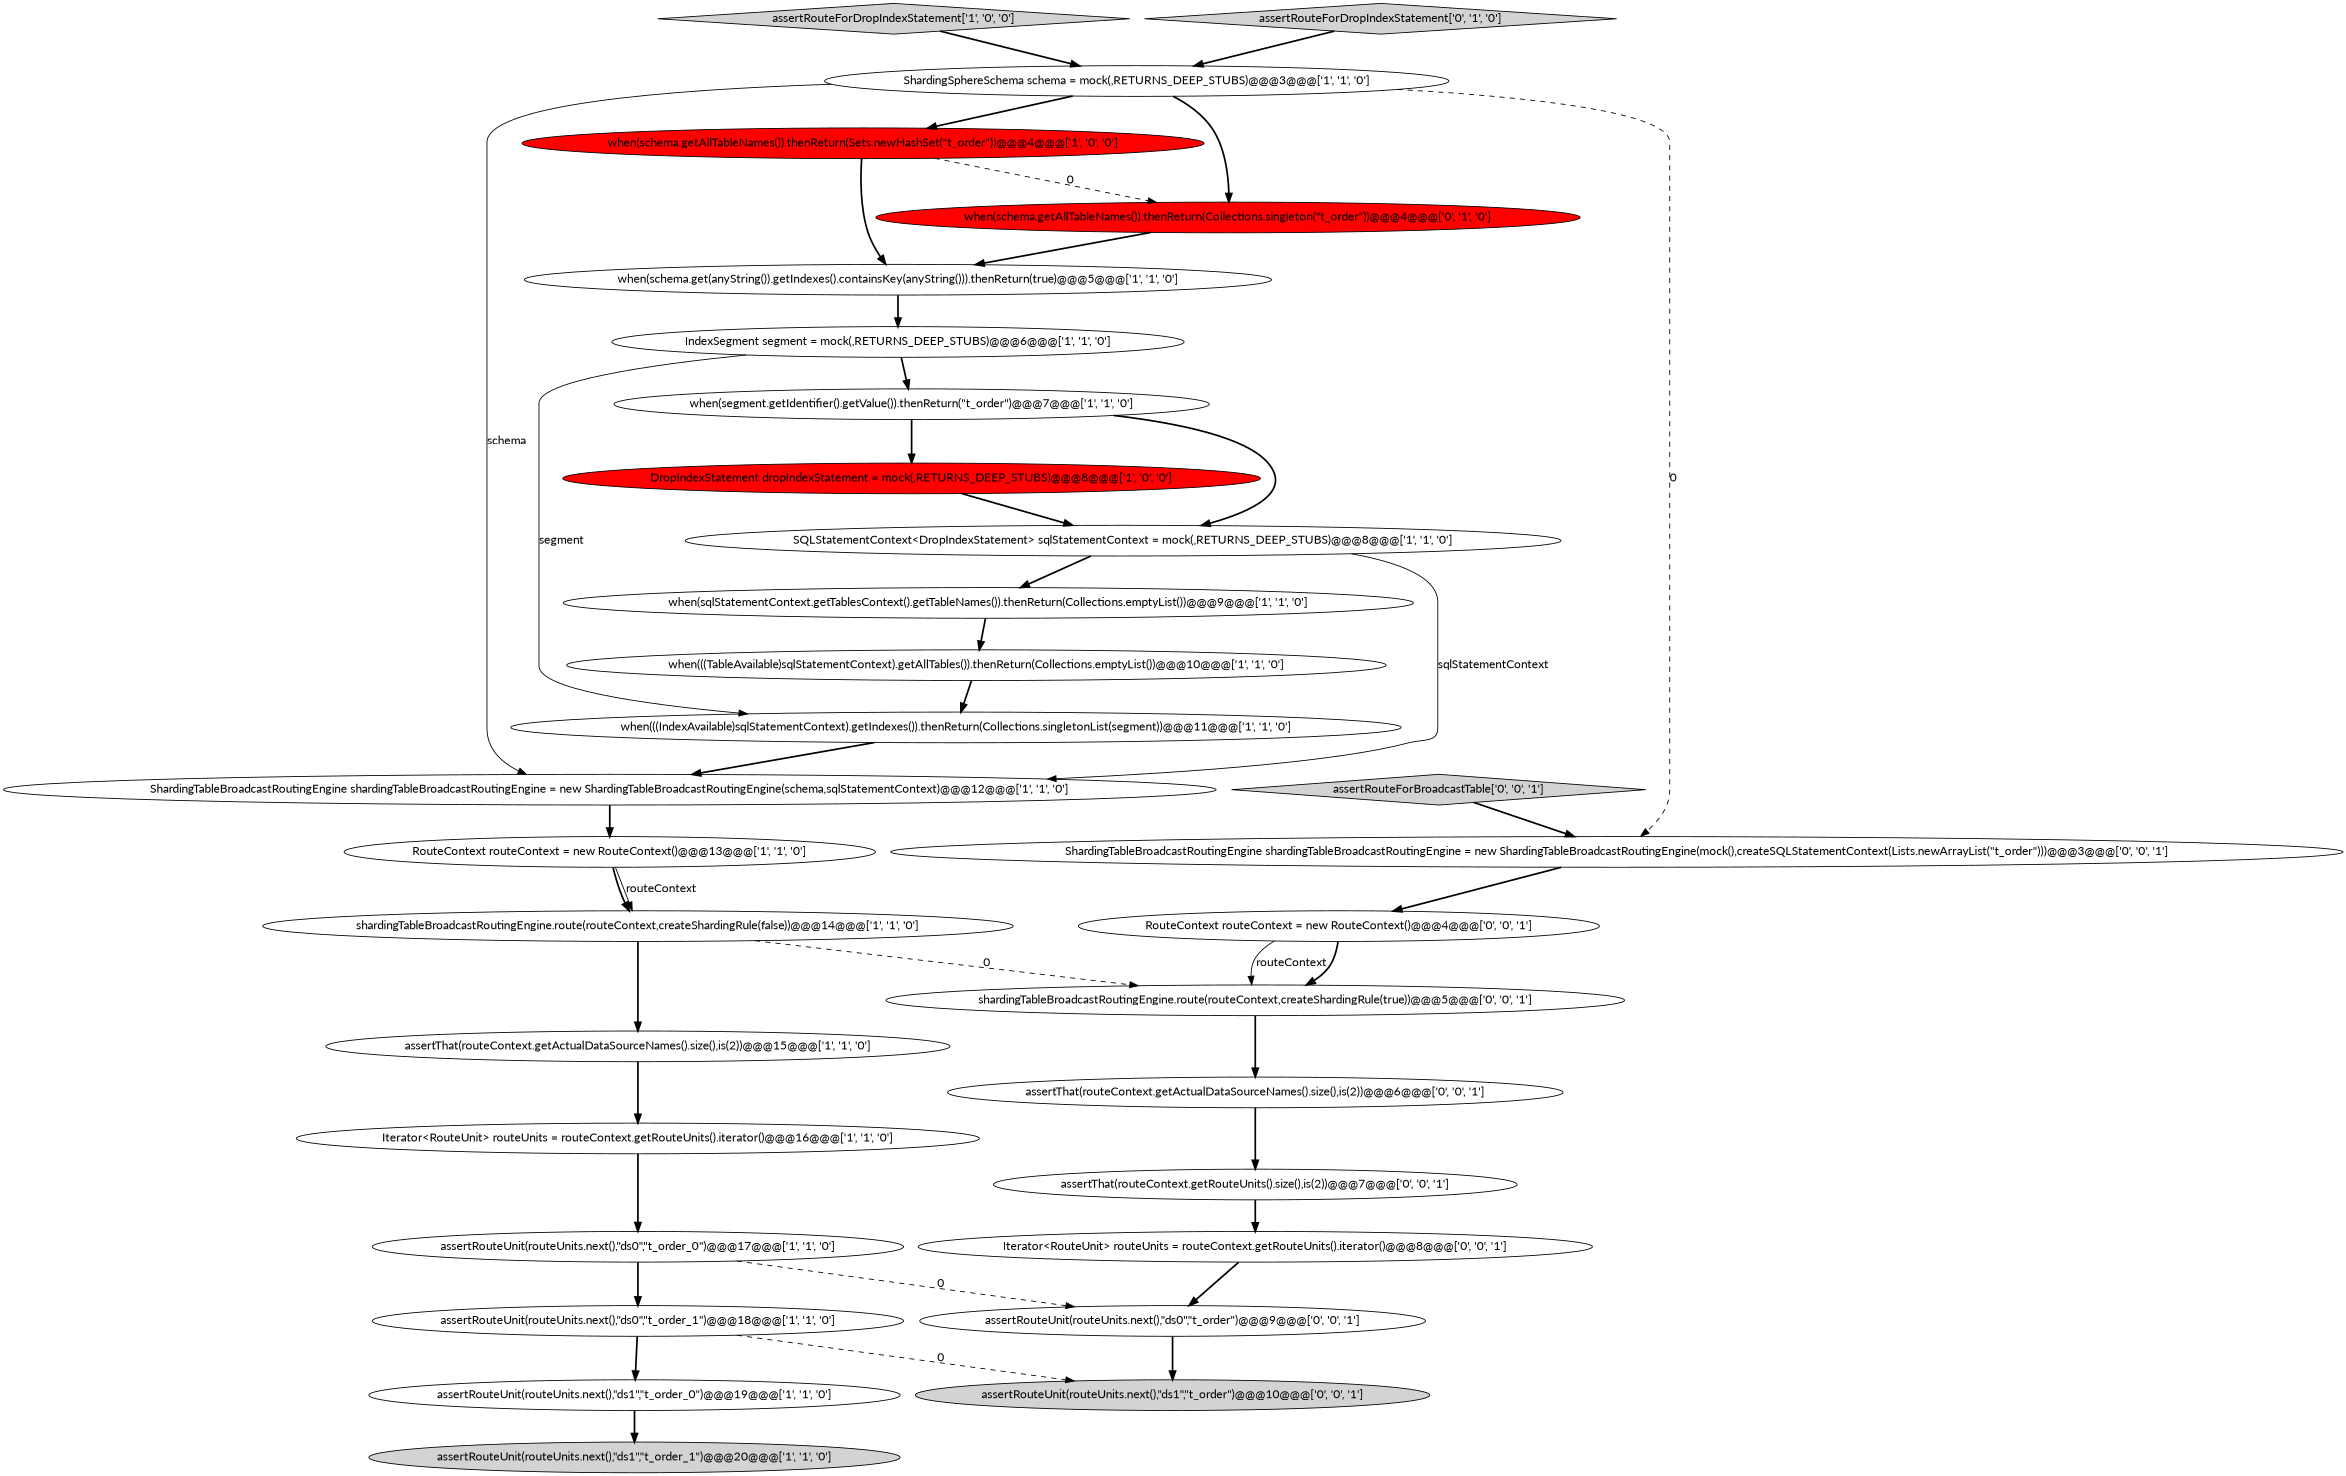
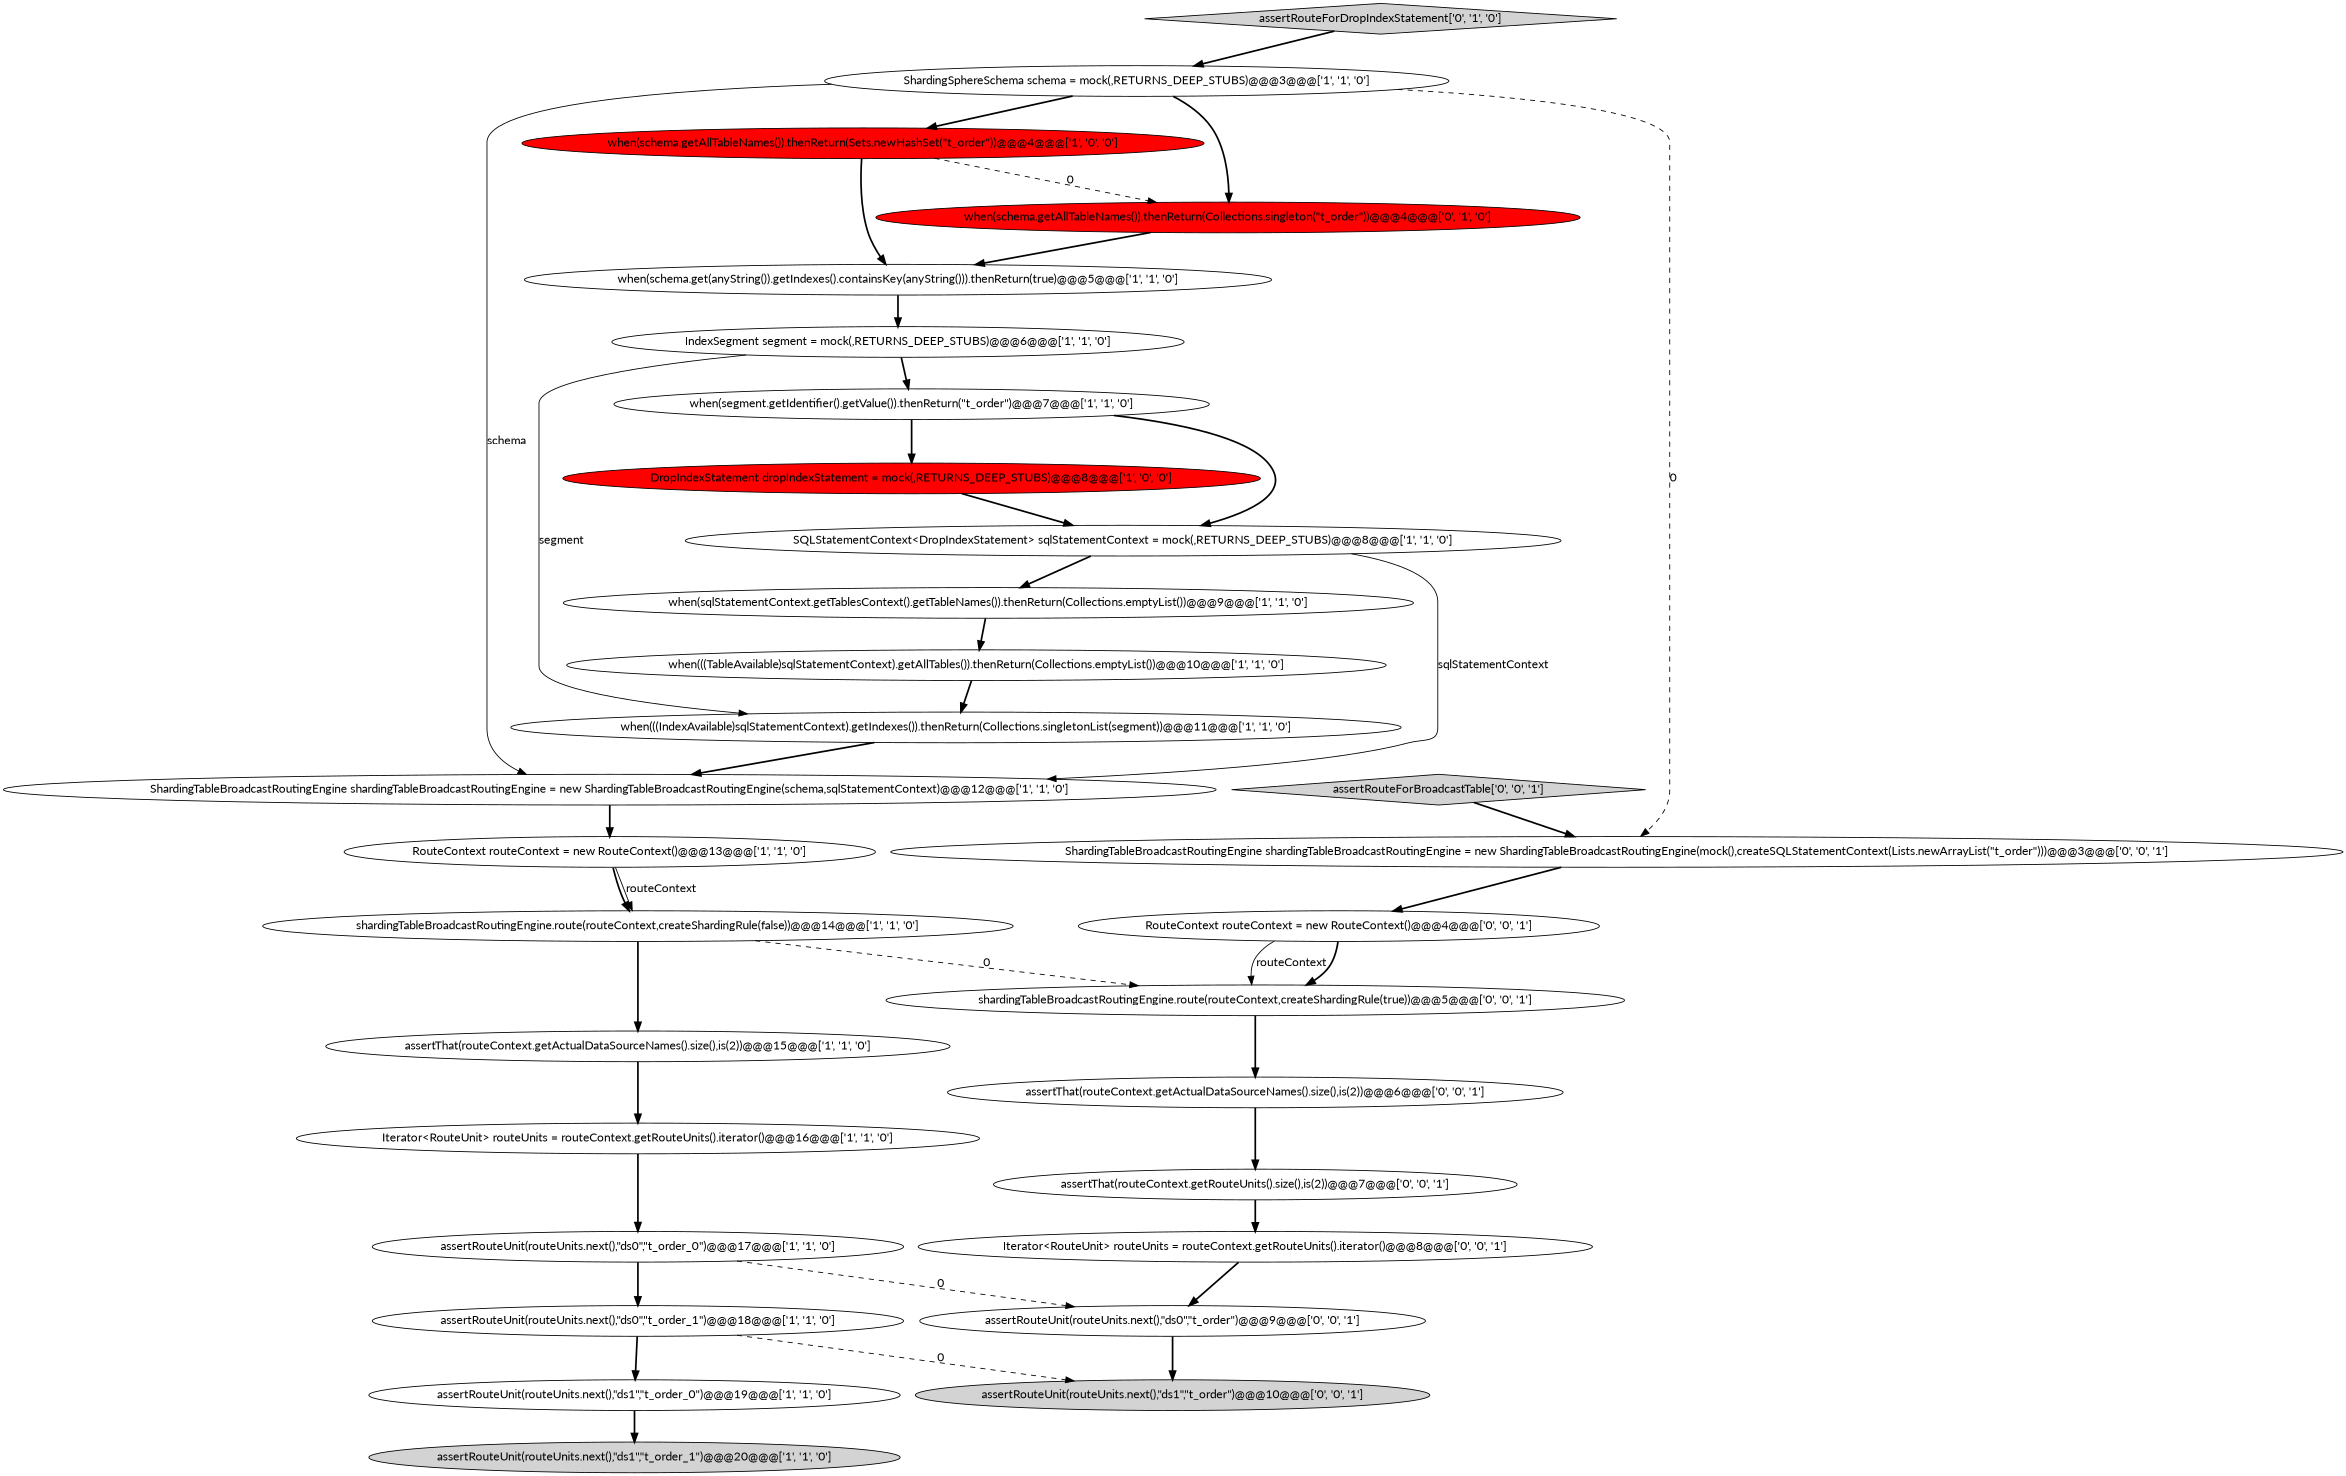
(894, 19) -> none
